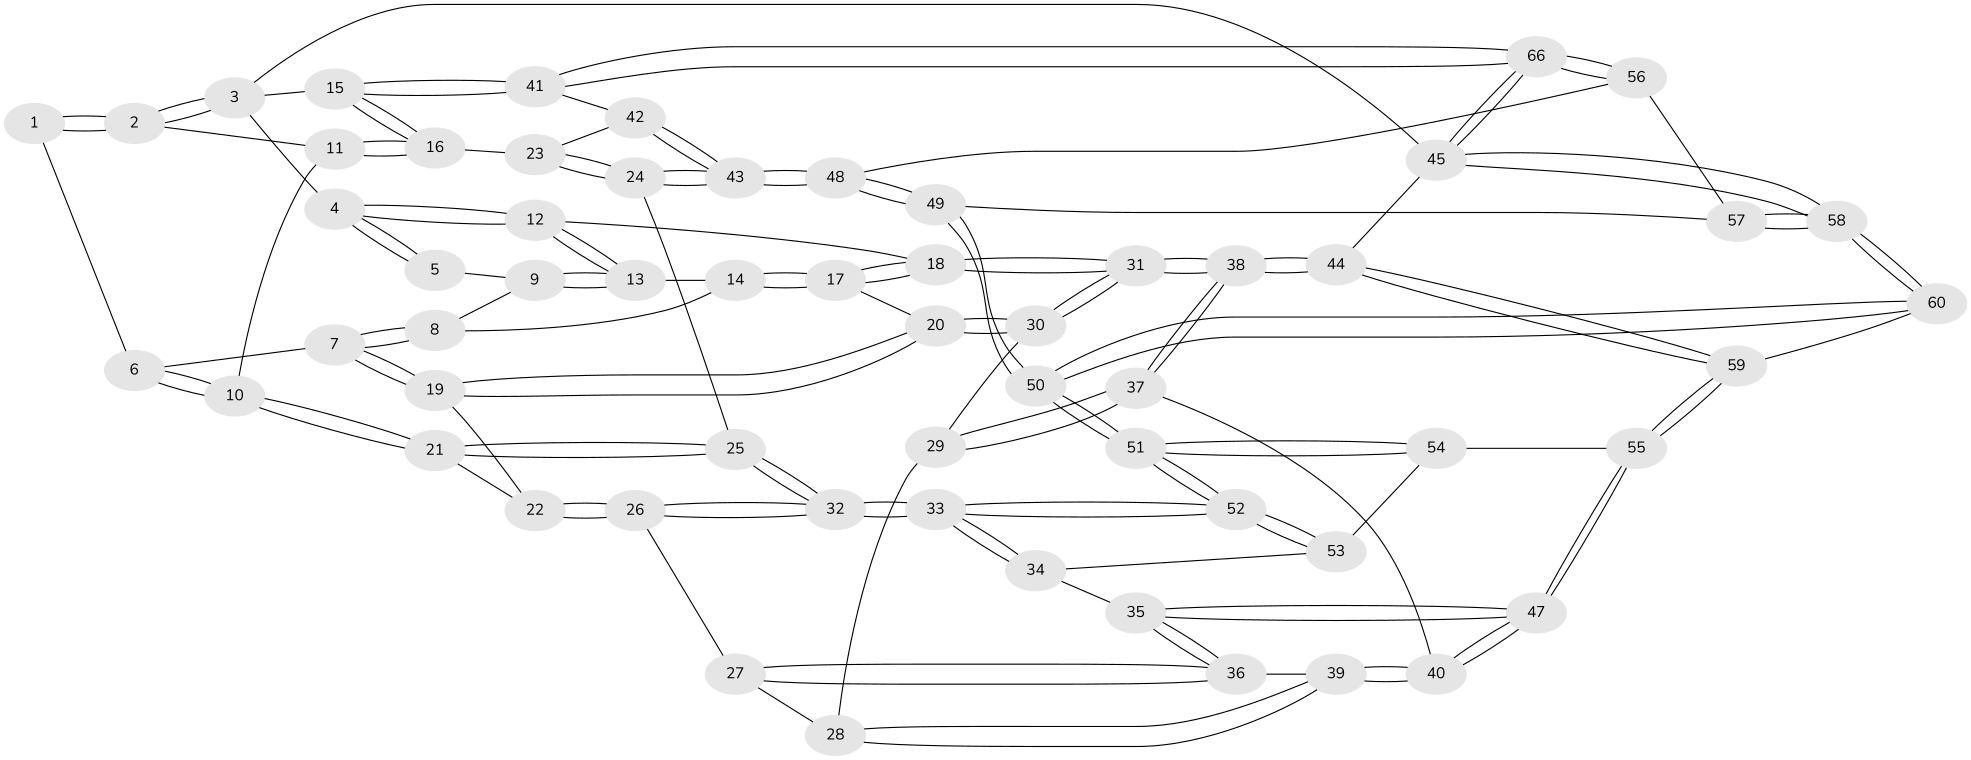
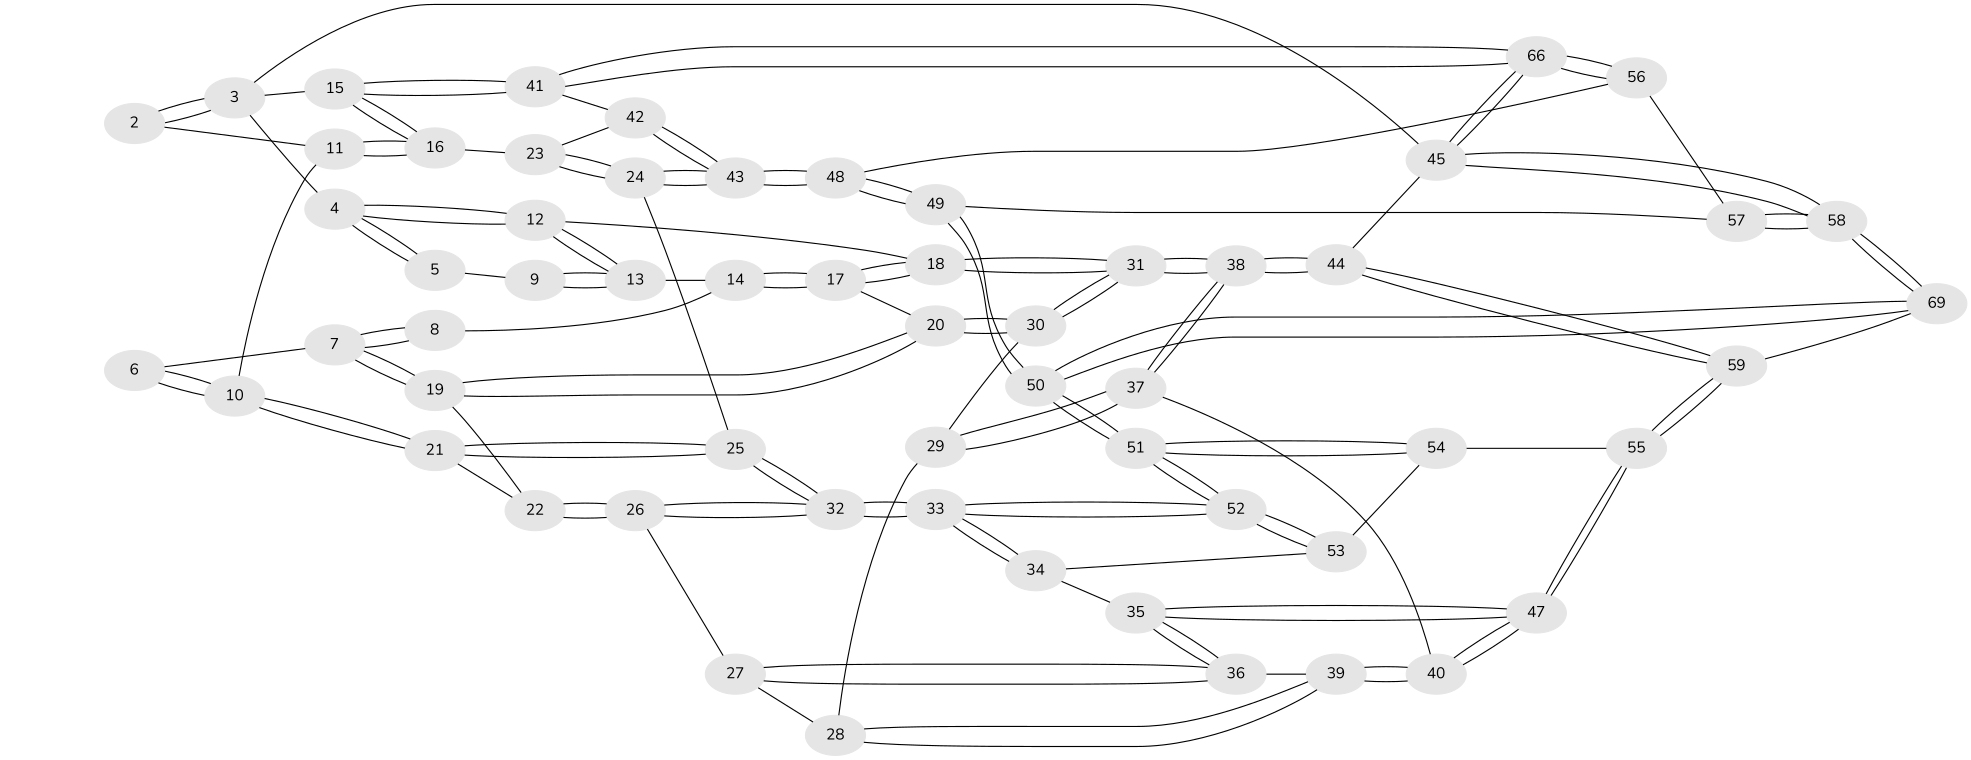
(34, 123) -> none
(1937, 304) -> (1937, 304)
(485, 305) -> none
